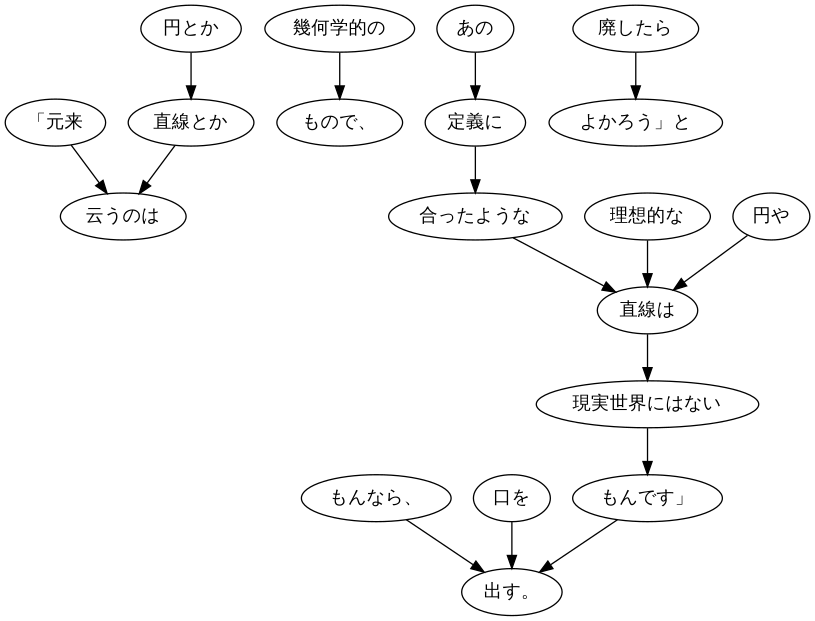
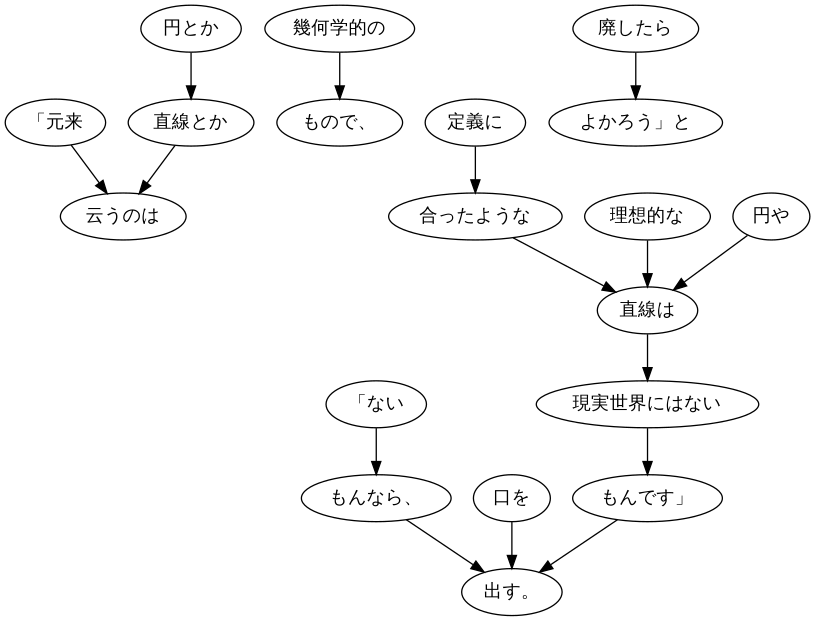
(475, 29) -> none
none -> (376, 404)
